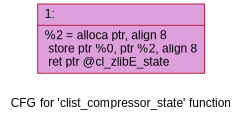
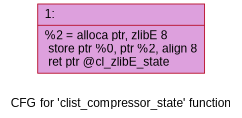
(106, 36) -> (106, 36)
